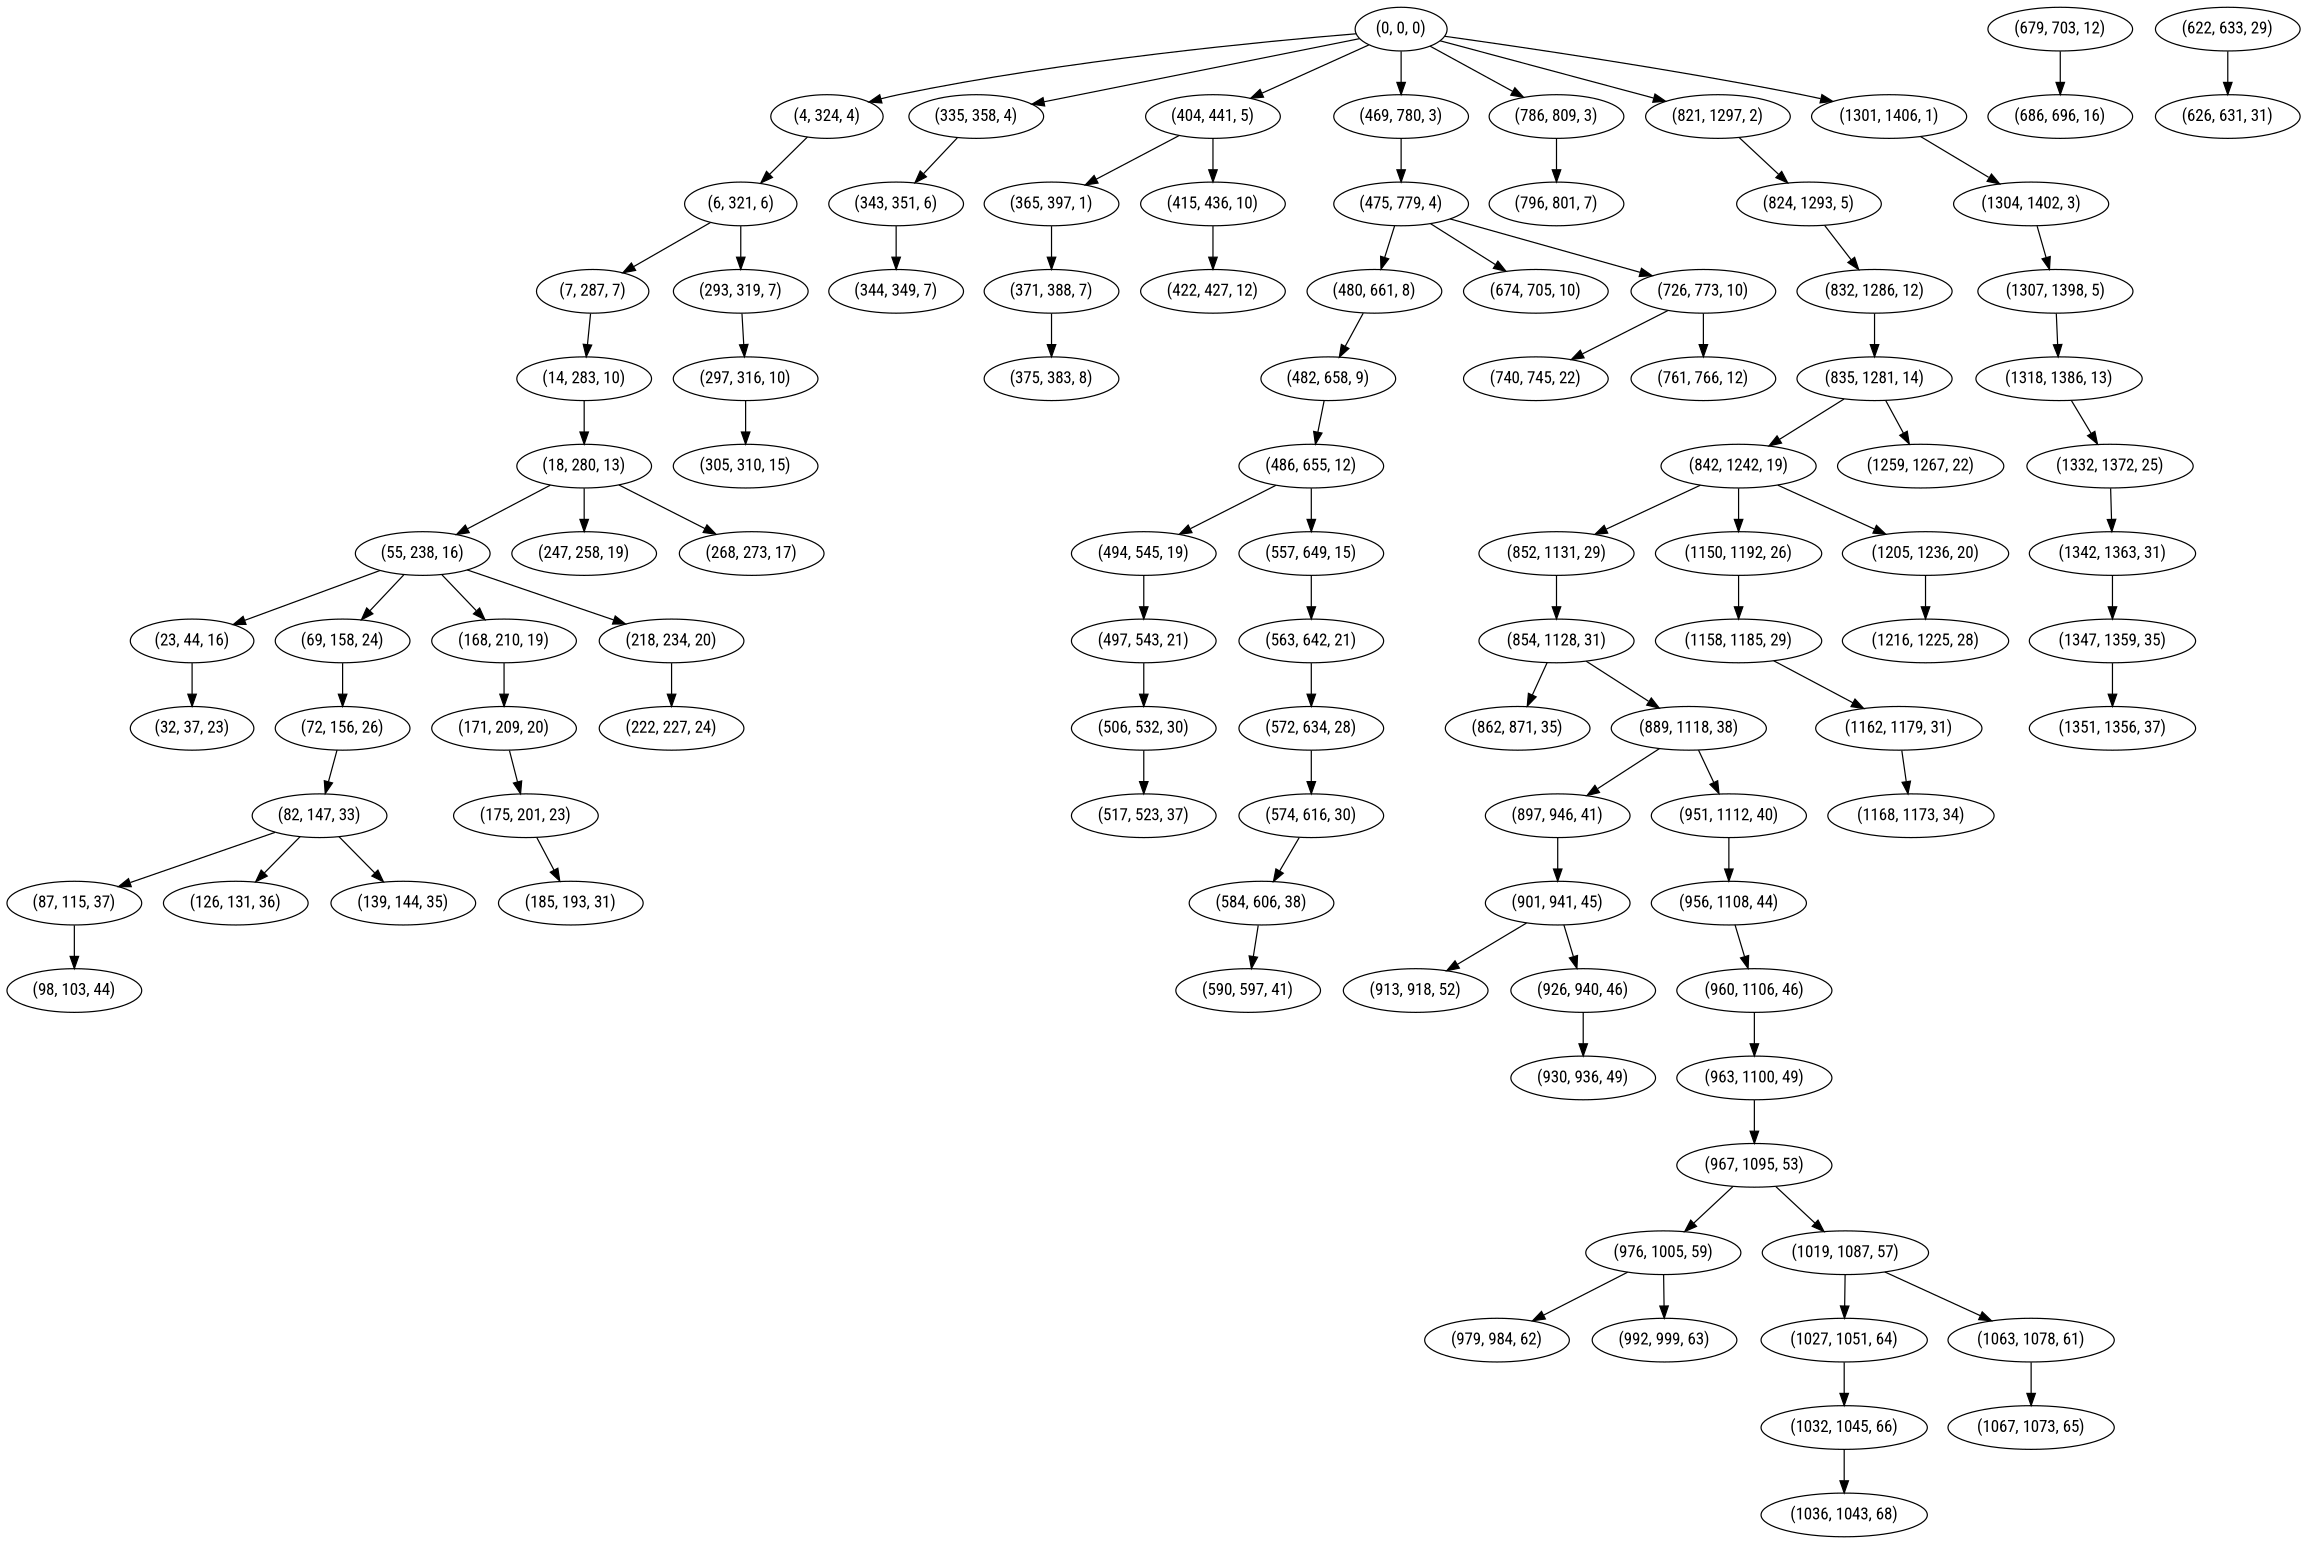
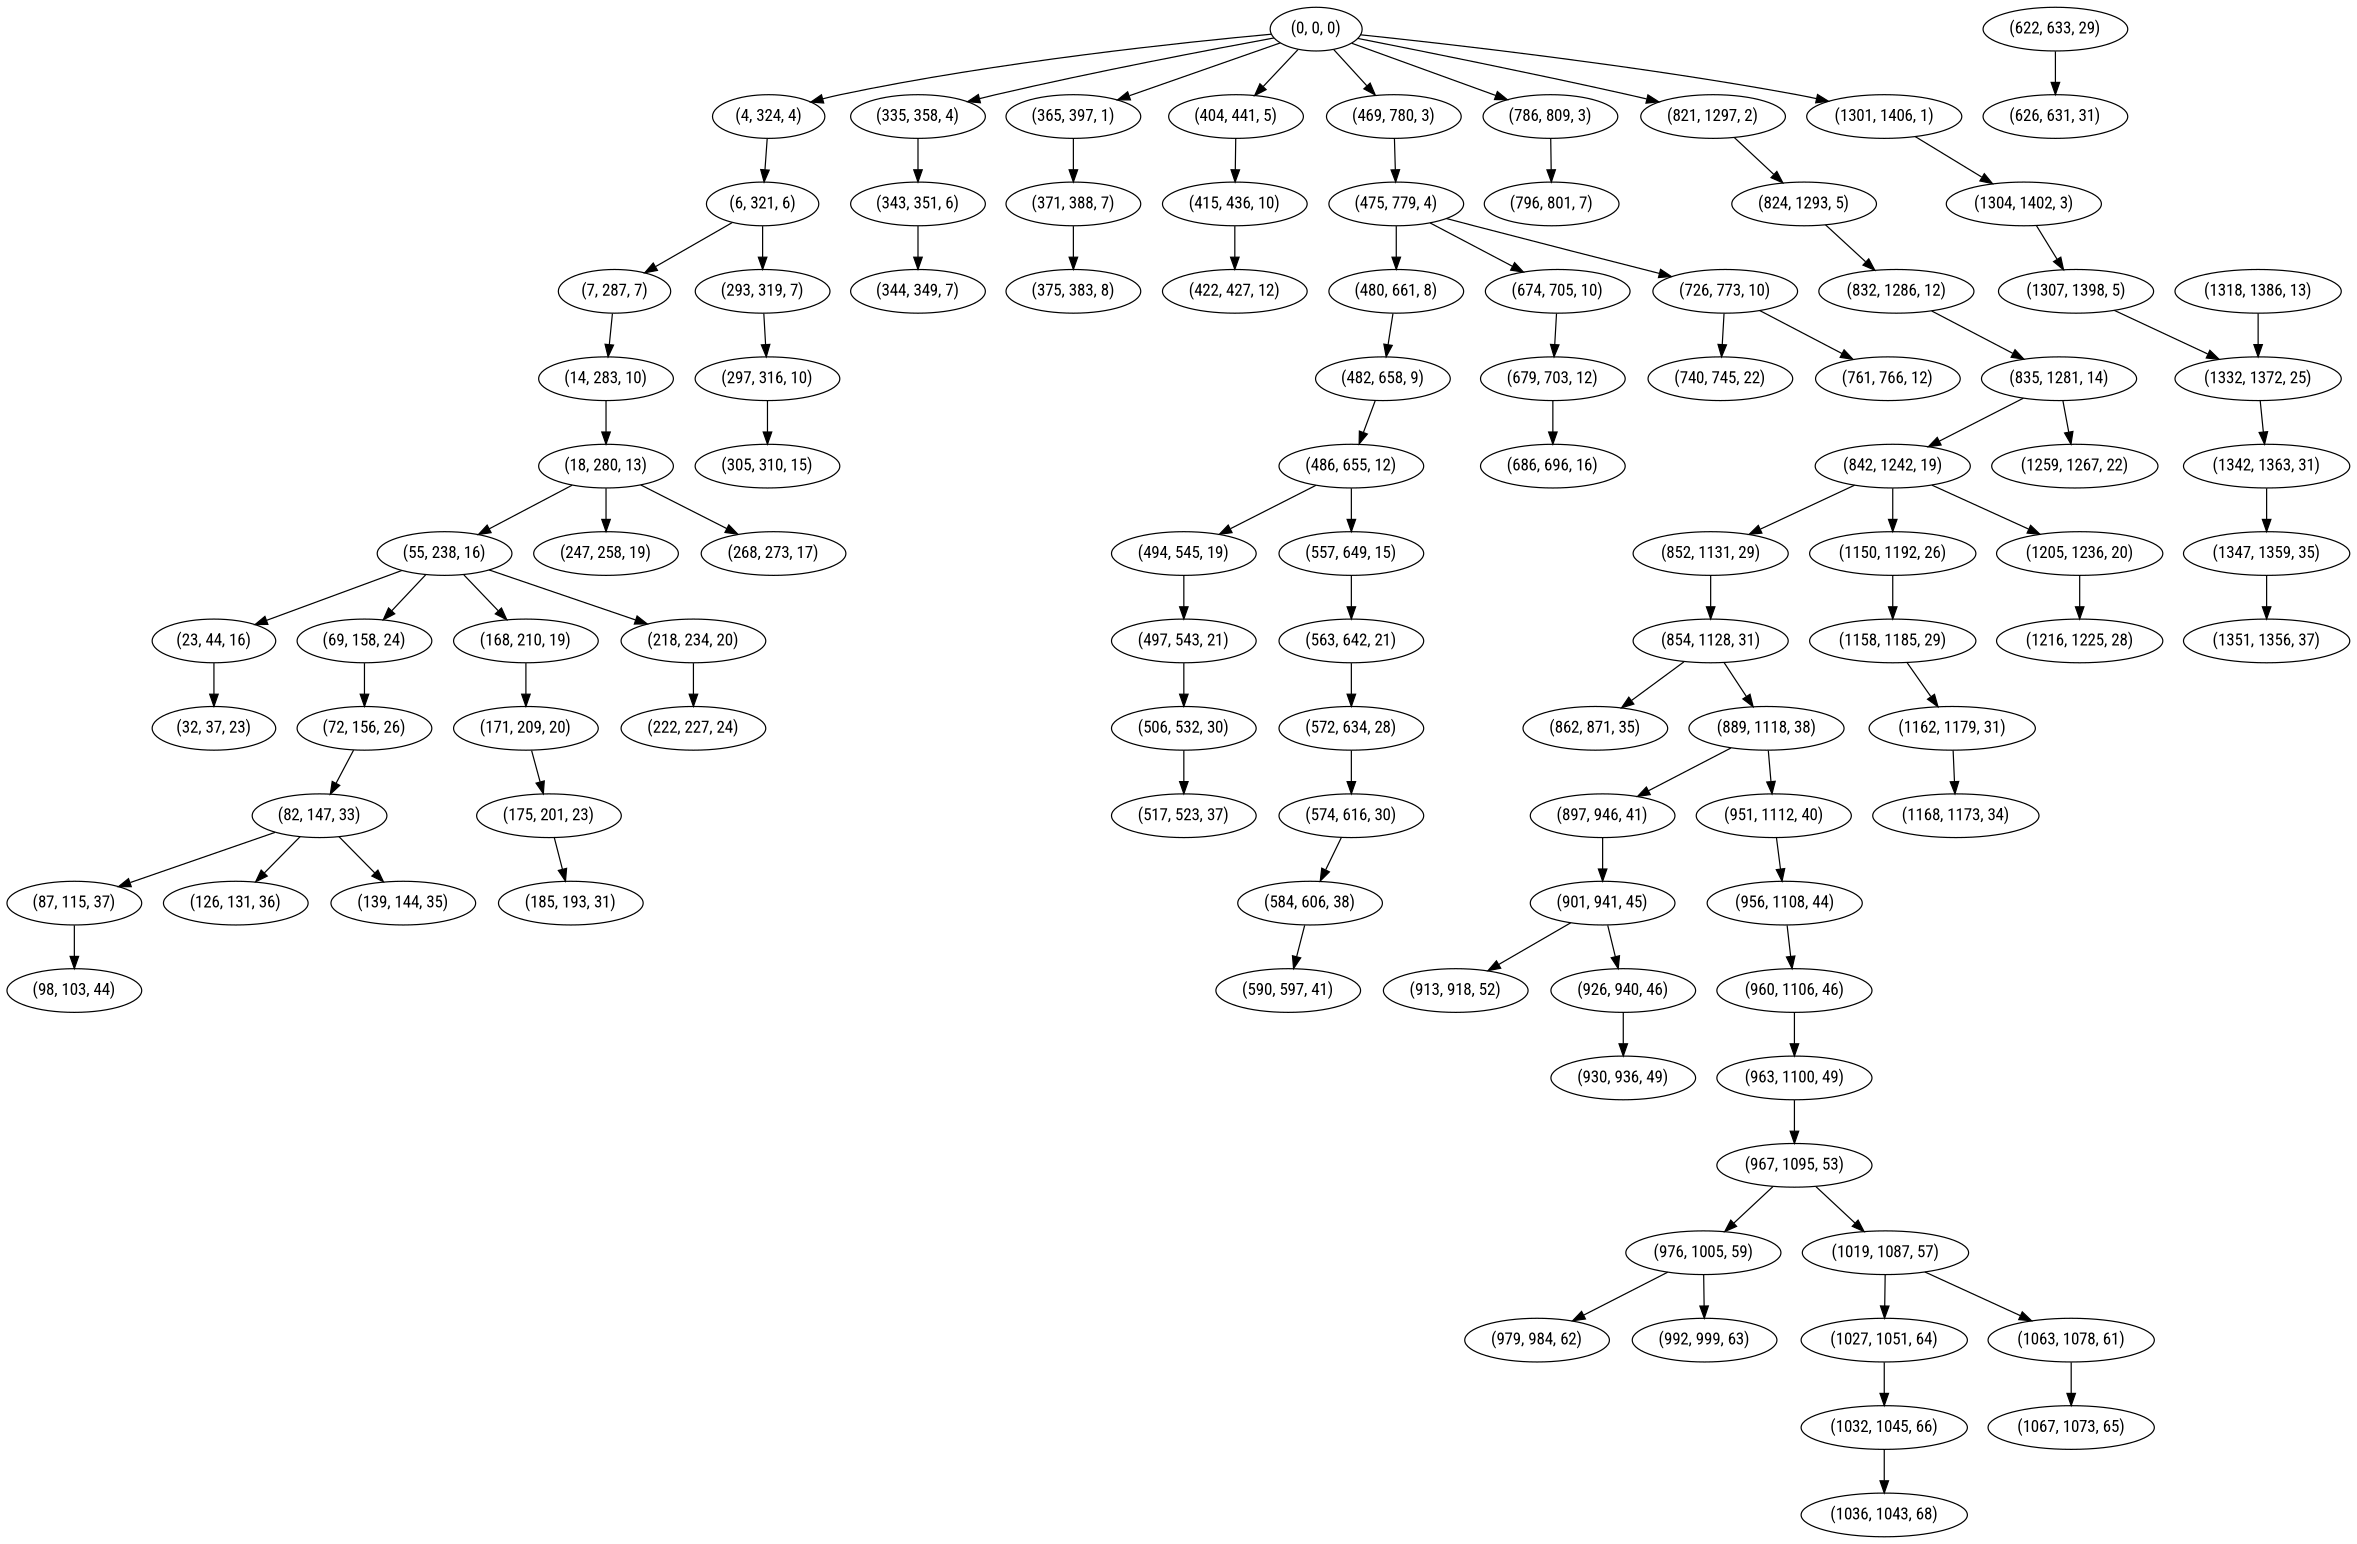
(1138, 157) -> (1205, 69)
none -> (1556, 329)
(2057, 329) -> (2161, 332)
